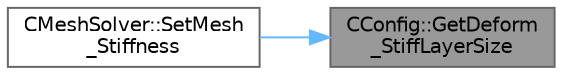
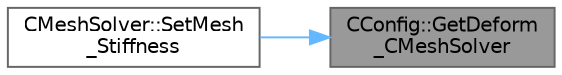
(442, 37) -> (442, 37)
